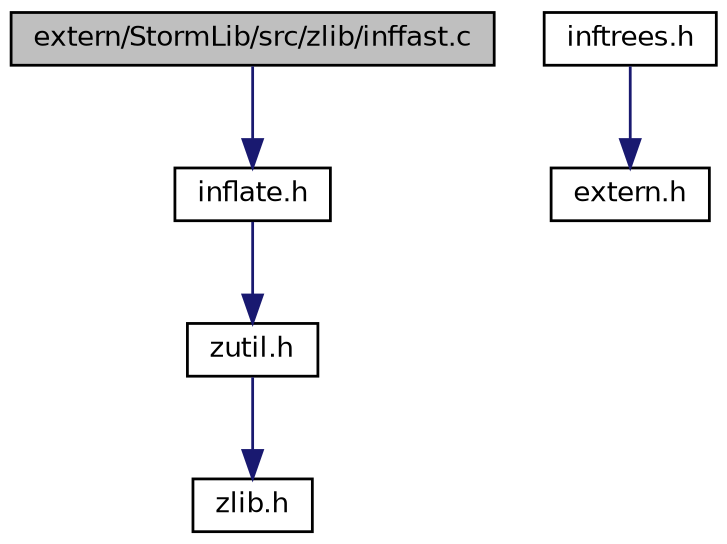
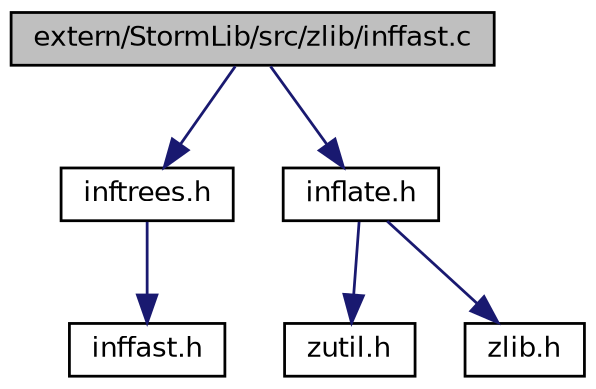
none -> (208, 105)
(630, 194) -> (147, 350)
(253, 414) -> (432, 262)
